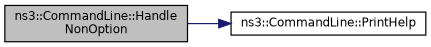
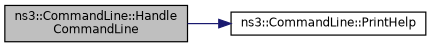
(96, 24) -> (96, 24)
